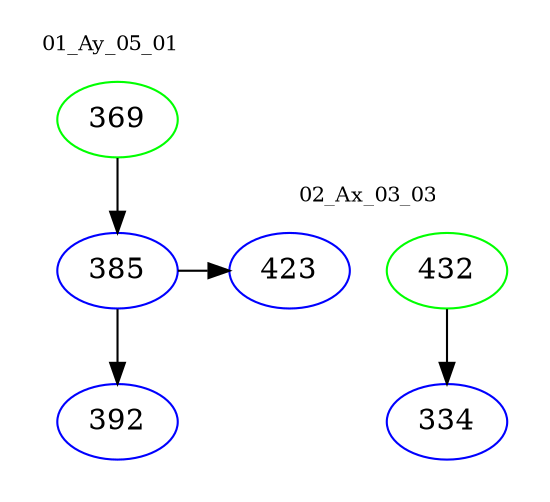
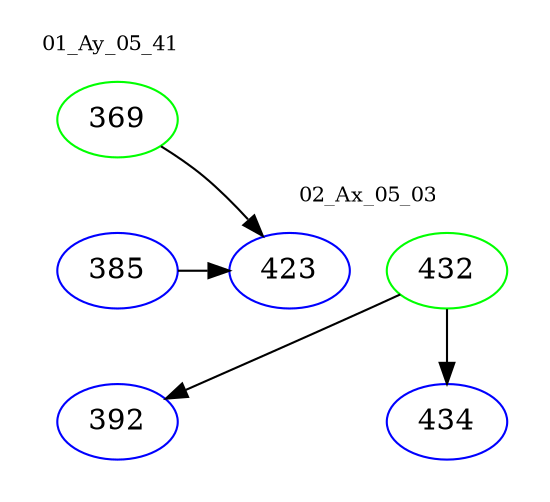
(110, 45) -> (110, 45)
(118, 185) -> (226, 197)
(368, 196) -> (368, 196)
(118, 336) -> (293, 343)
(447, 422) -> (447, 422)
